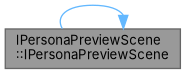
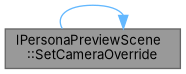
(93, 49) -> (93, 49)
